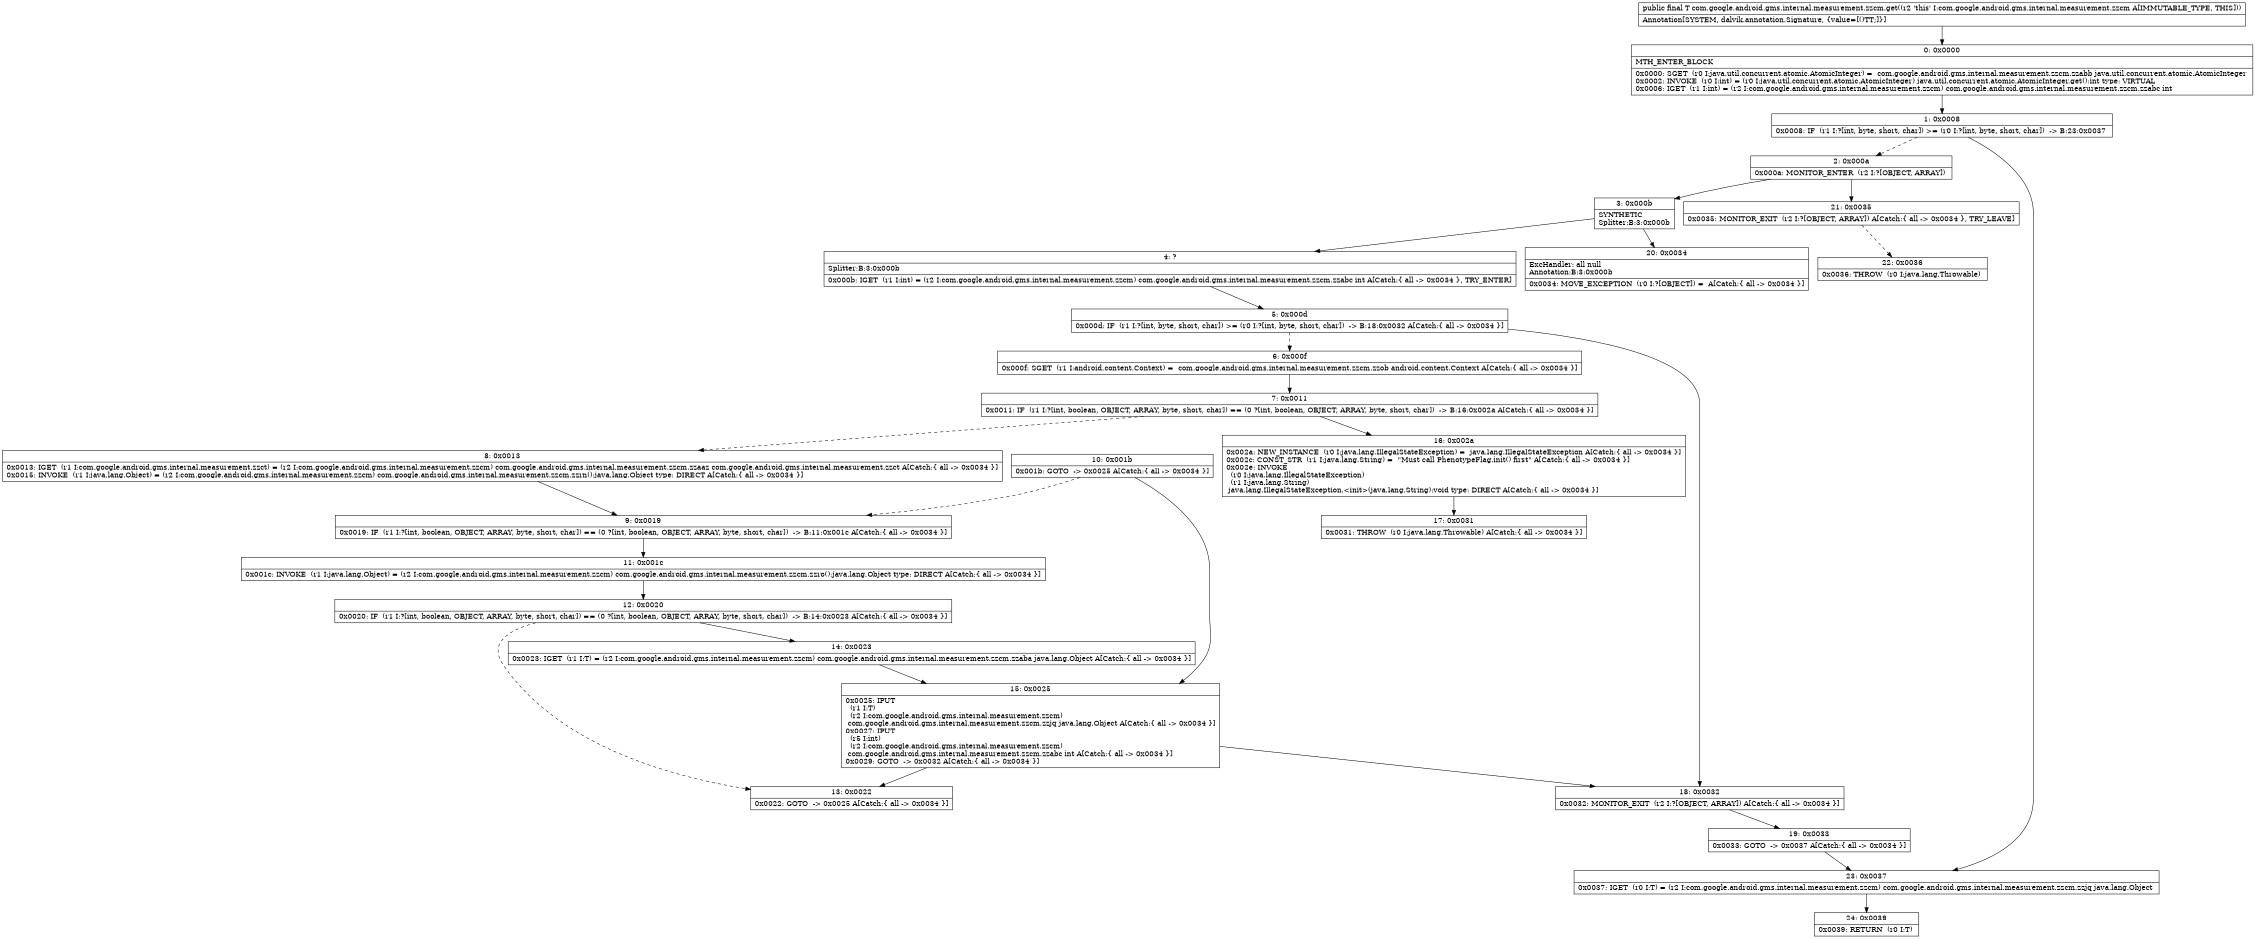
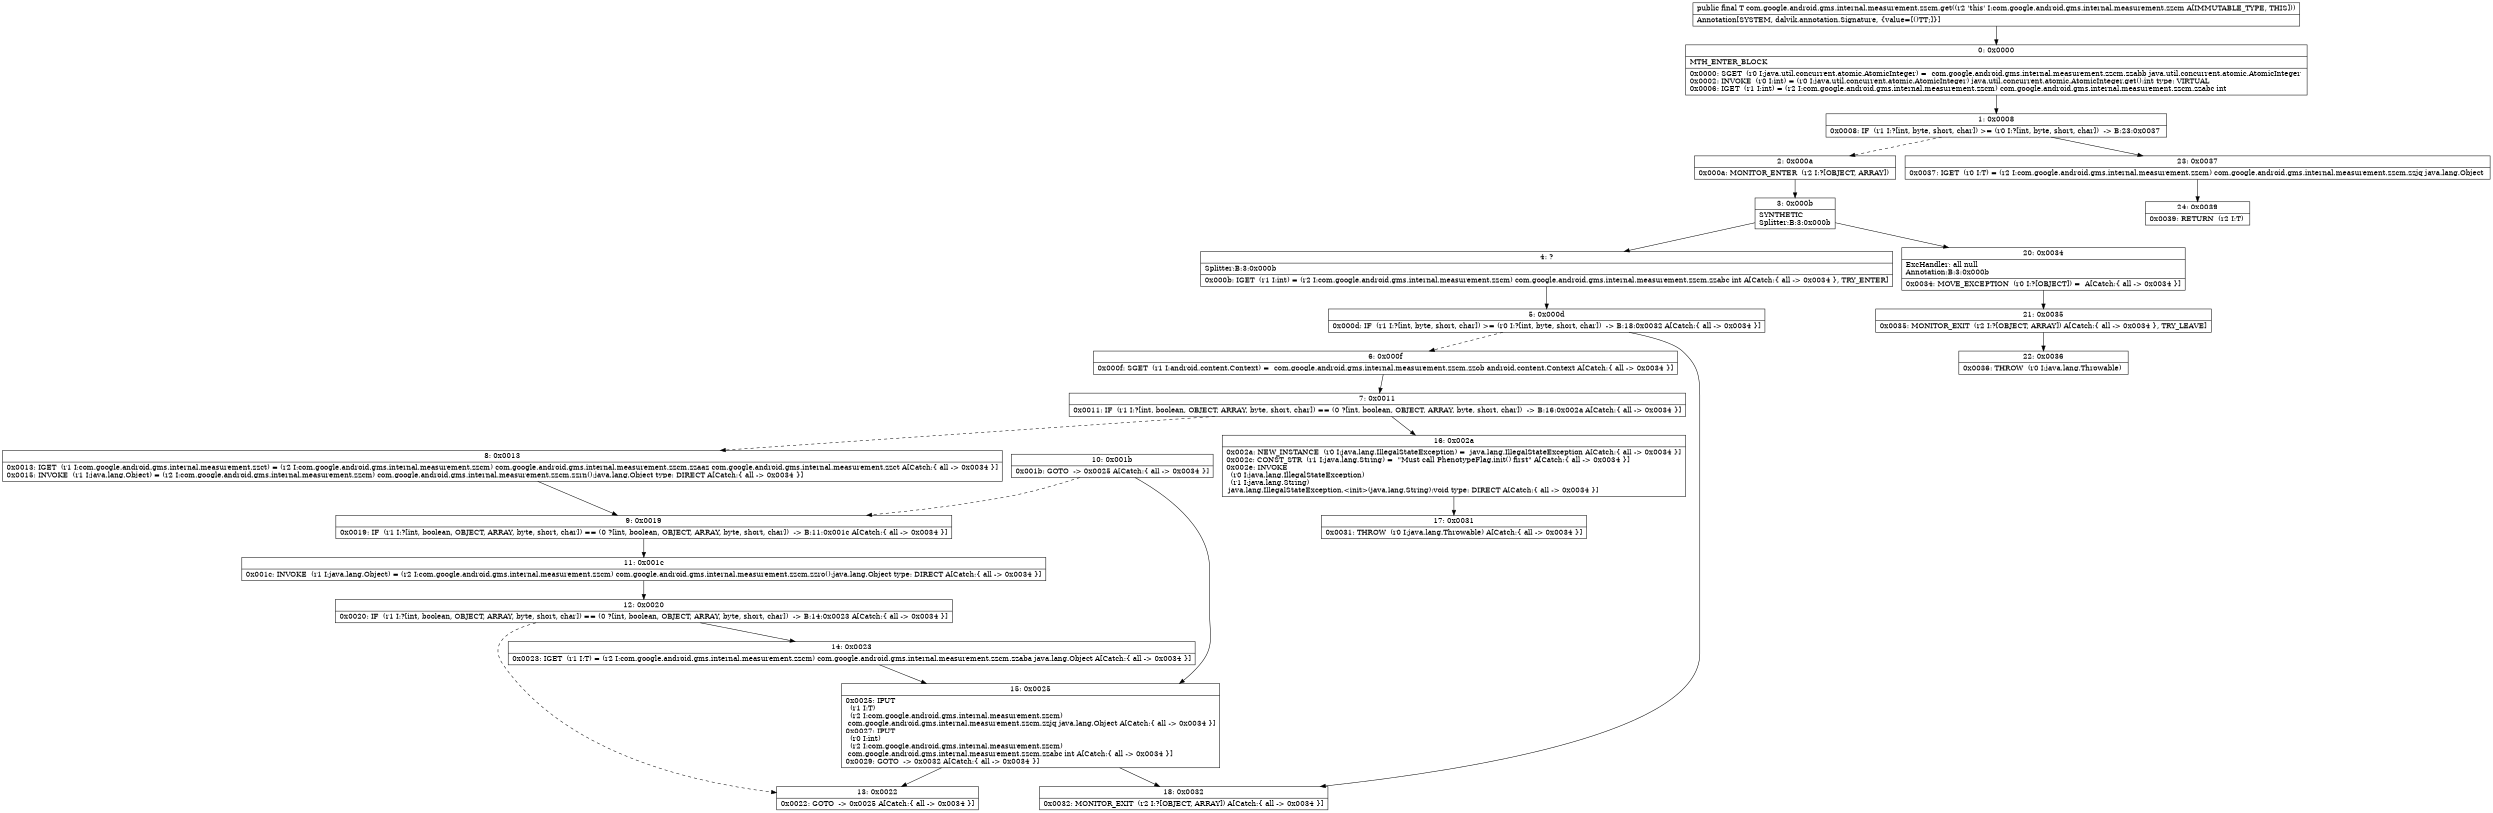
(1851, 188) -> (2043, 297)
(1875, 239) -> (2043, 339)
(863, 739) -> (863, 739)
(1809, 840) -> none
(1867, 930) -> (2198, 219)
